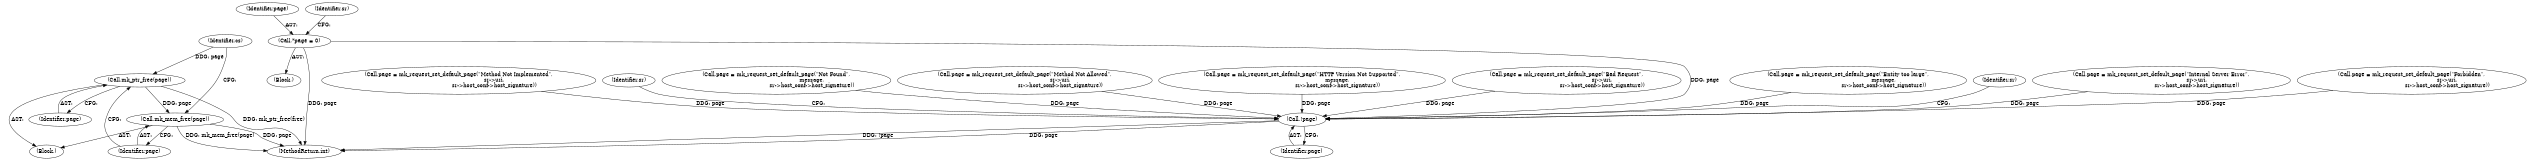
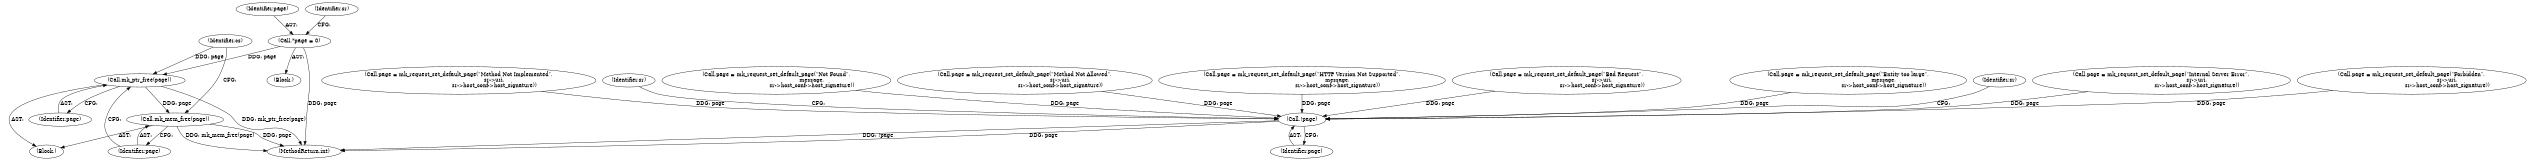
(1202, 46) -> (221, 61)
(274, 120) -> (274, 120)
